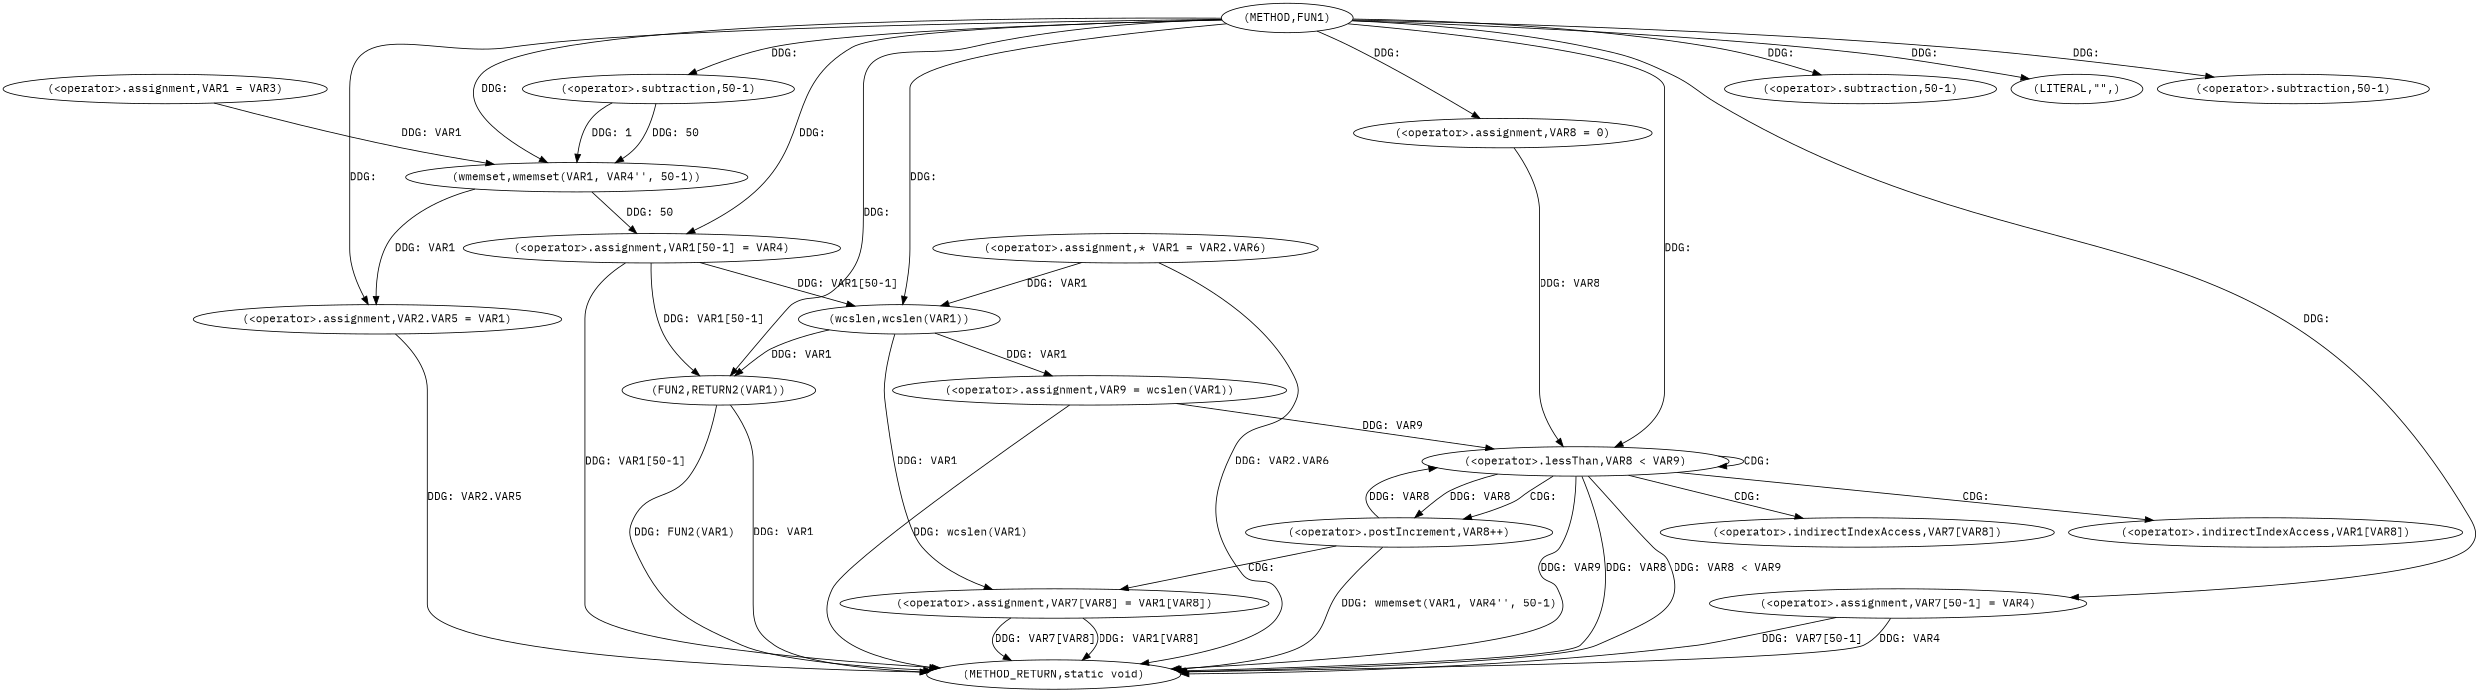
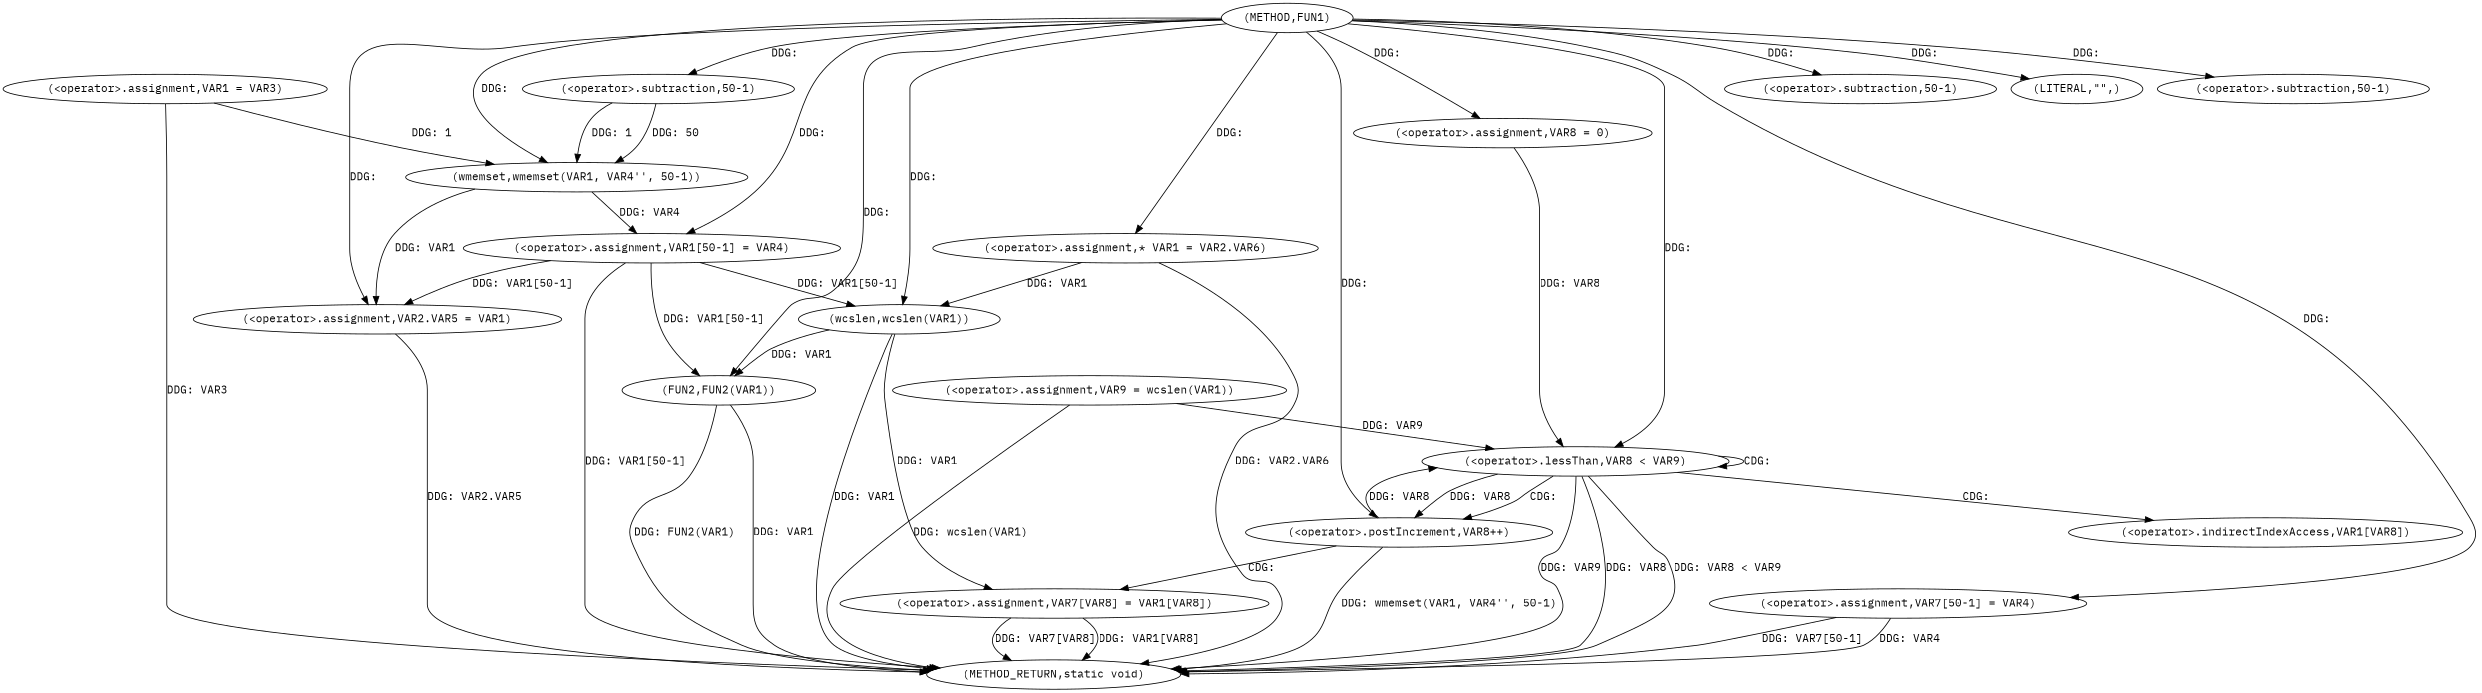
none -> (1209, 130)
(432, 133) -> (432, 133)
(650, 213) -> (650, 213)
none -> (1341, 271)
none -> (480, 276)
(990, 353) -> (824, 535)
(719, 390) -> (719, 390)
(1857, 532) -> none
none -> (293, 634)
